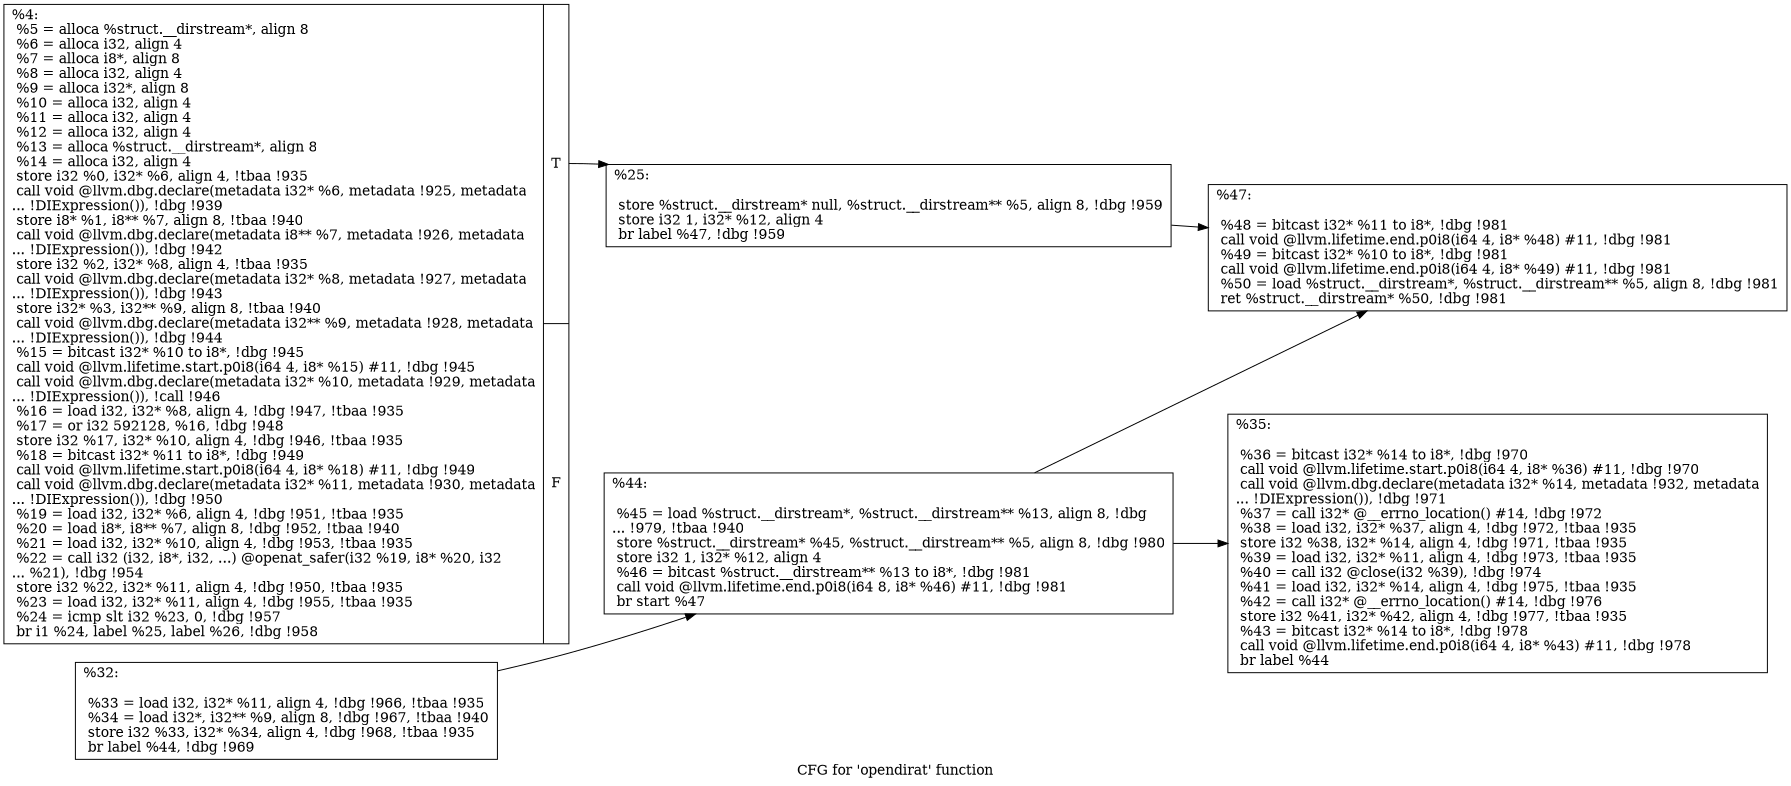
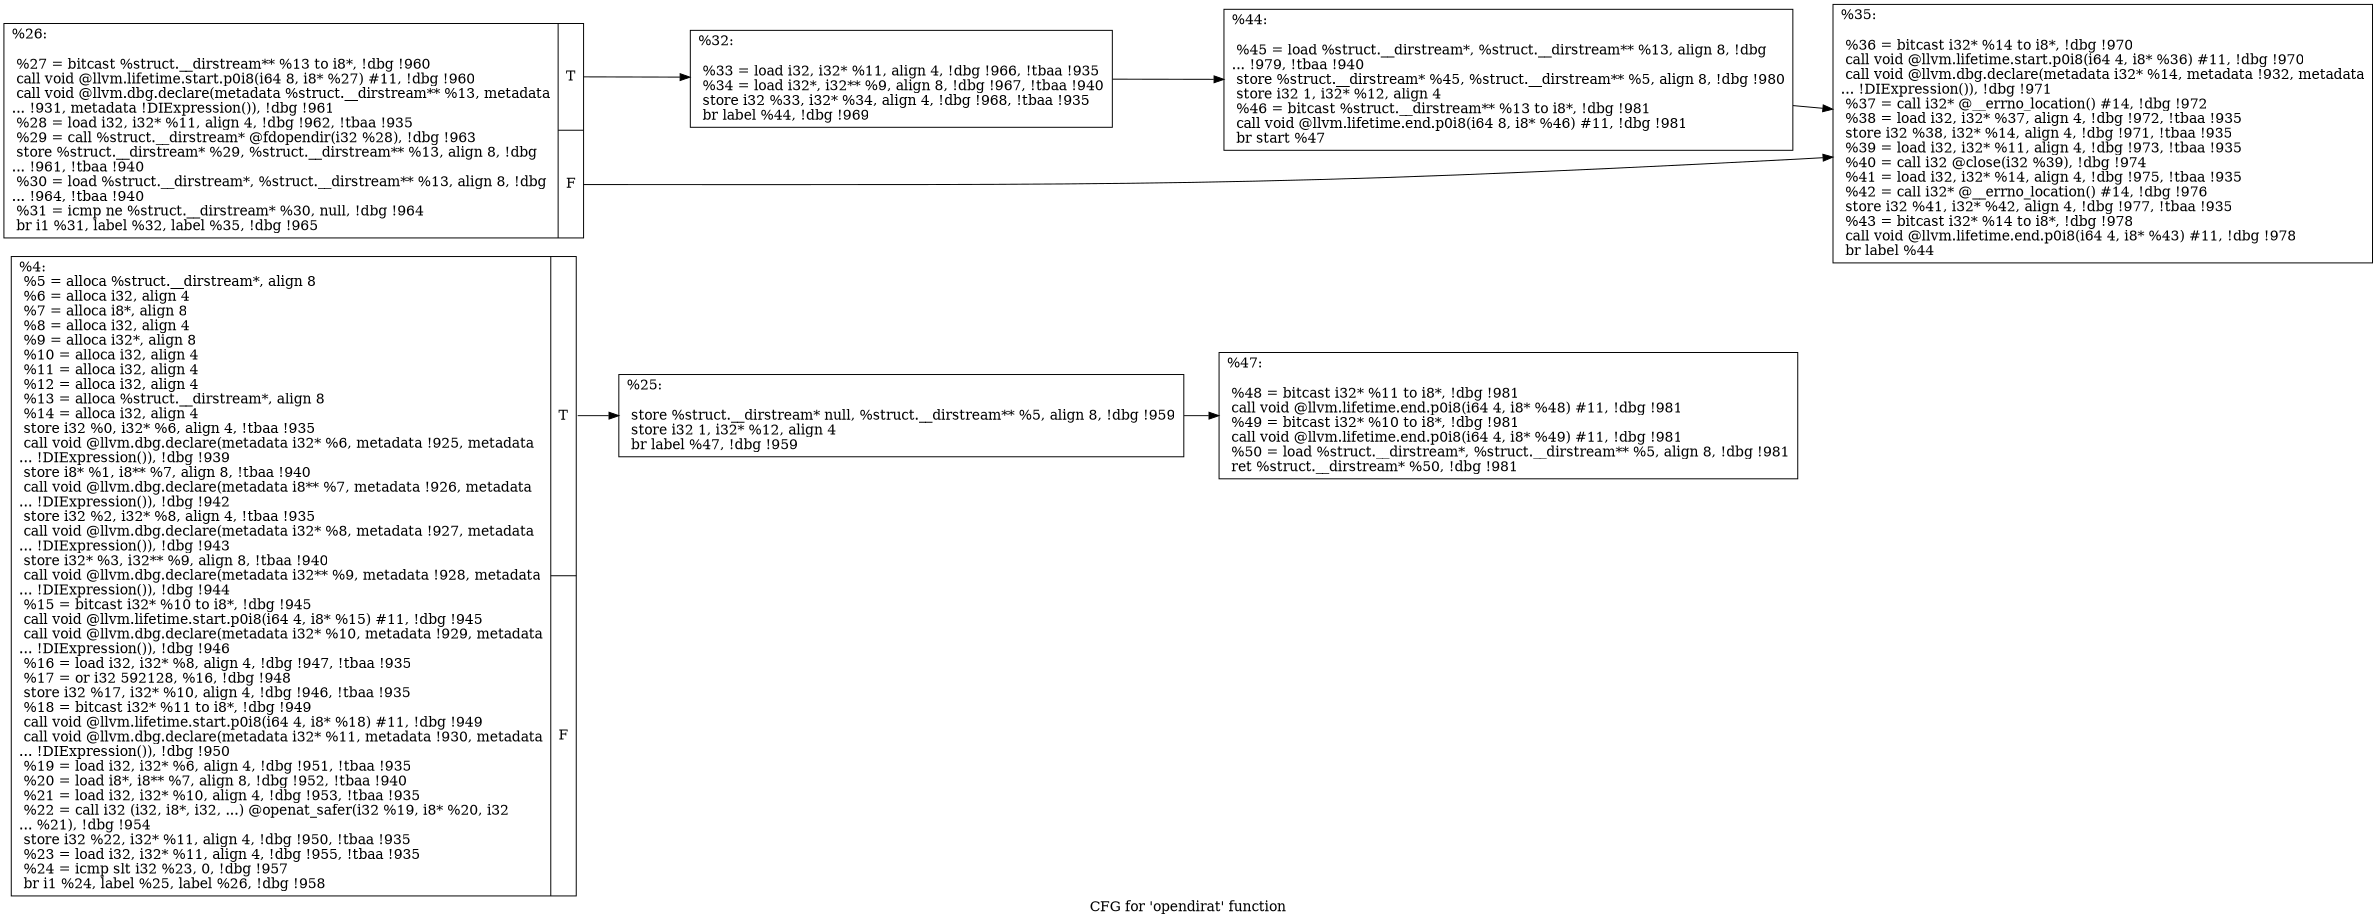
none -> (294, 131)
(1196, 394) -> none
(117, 397) -> (125, 649)
